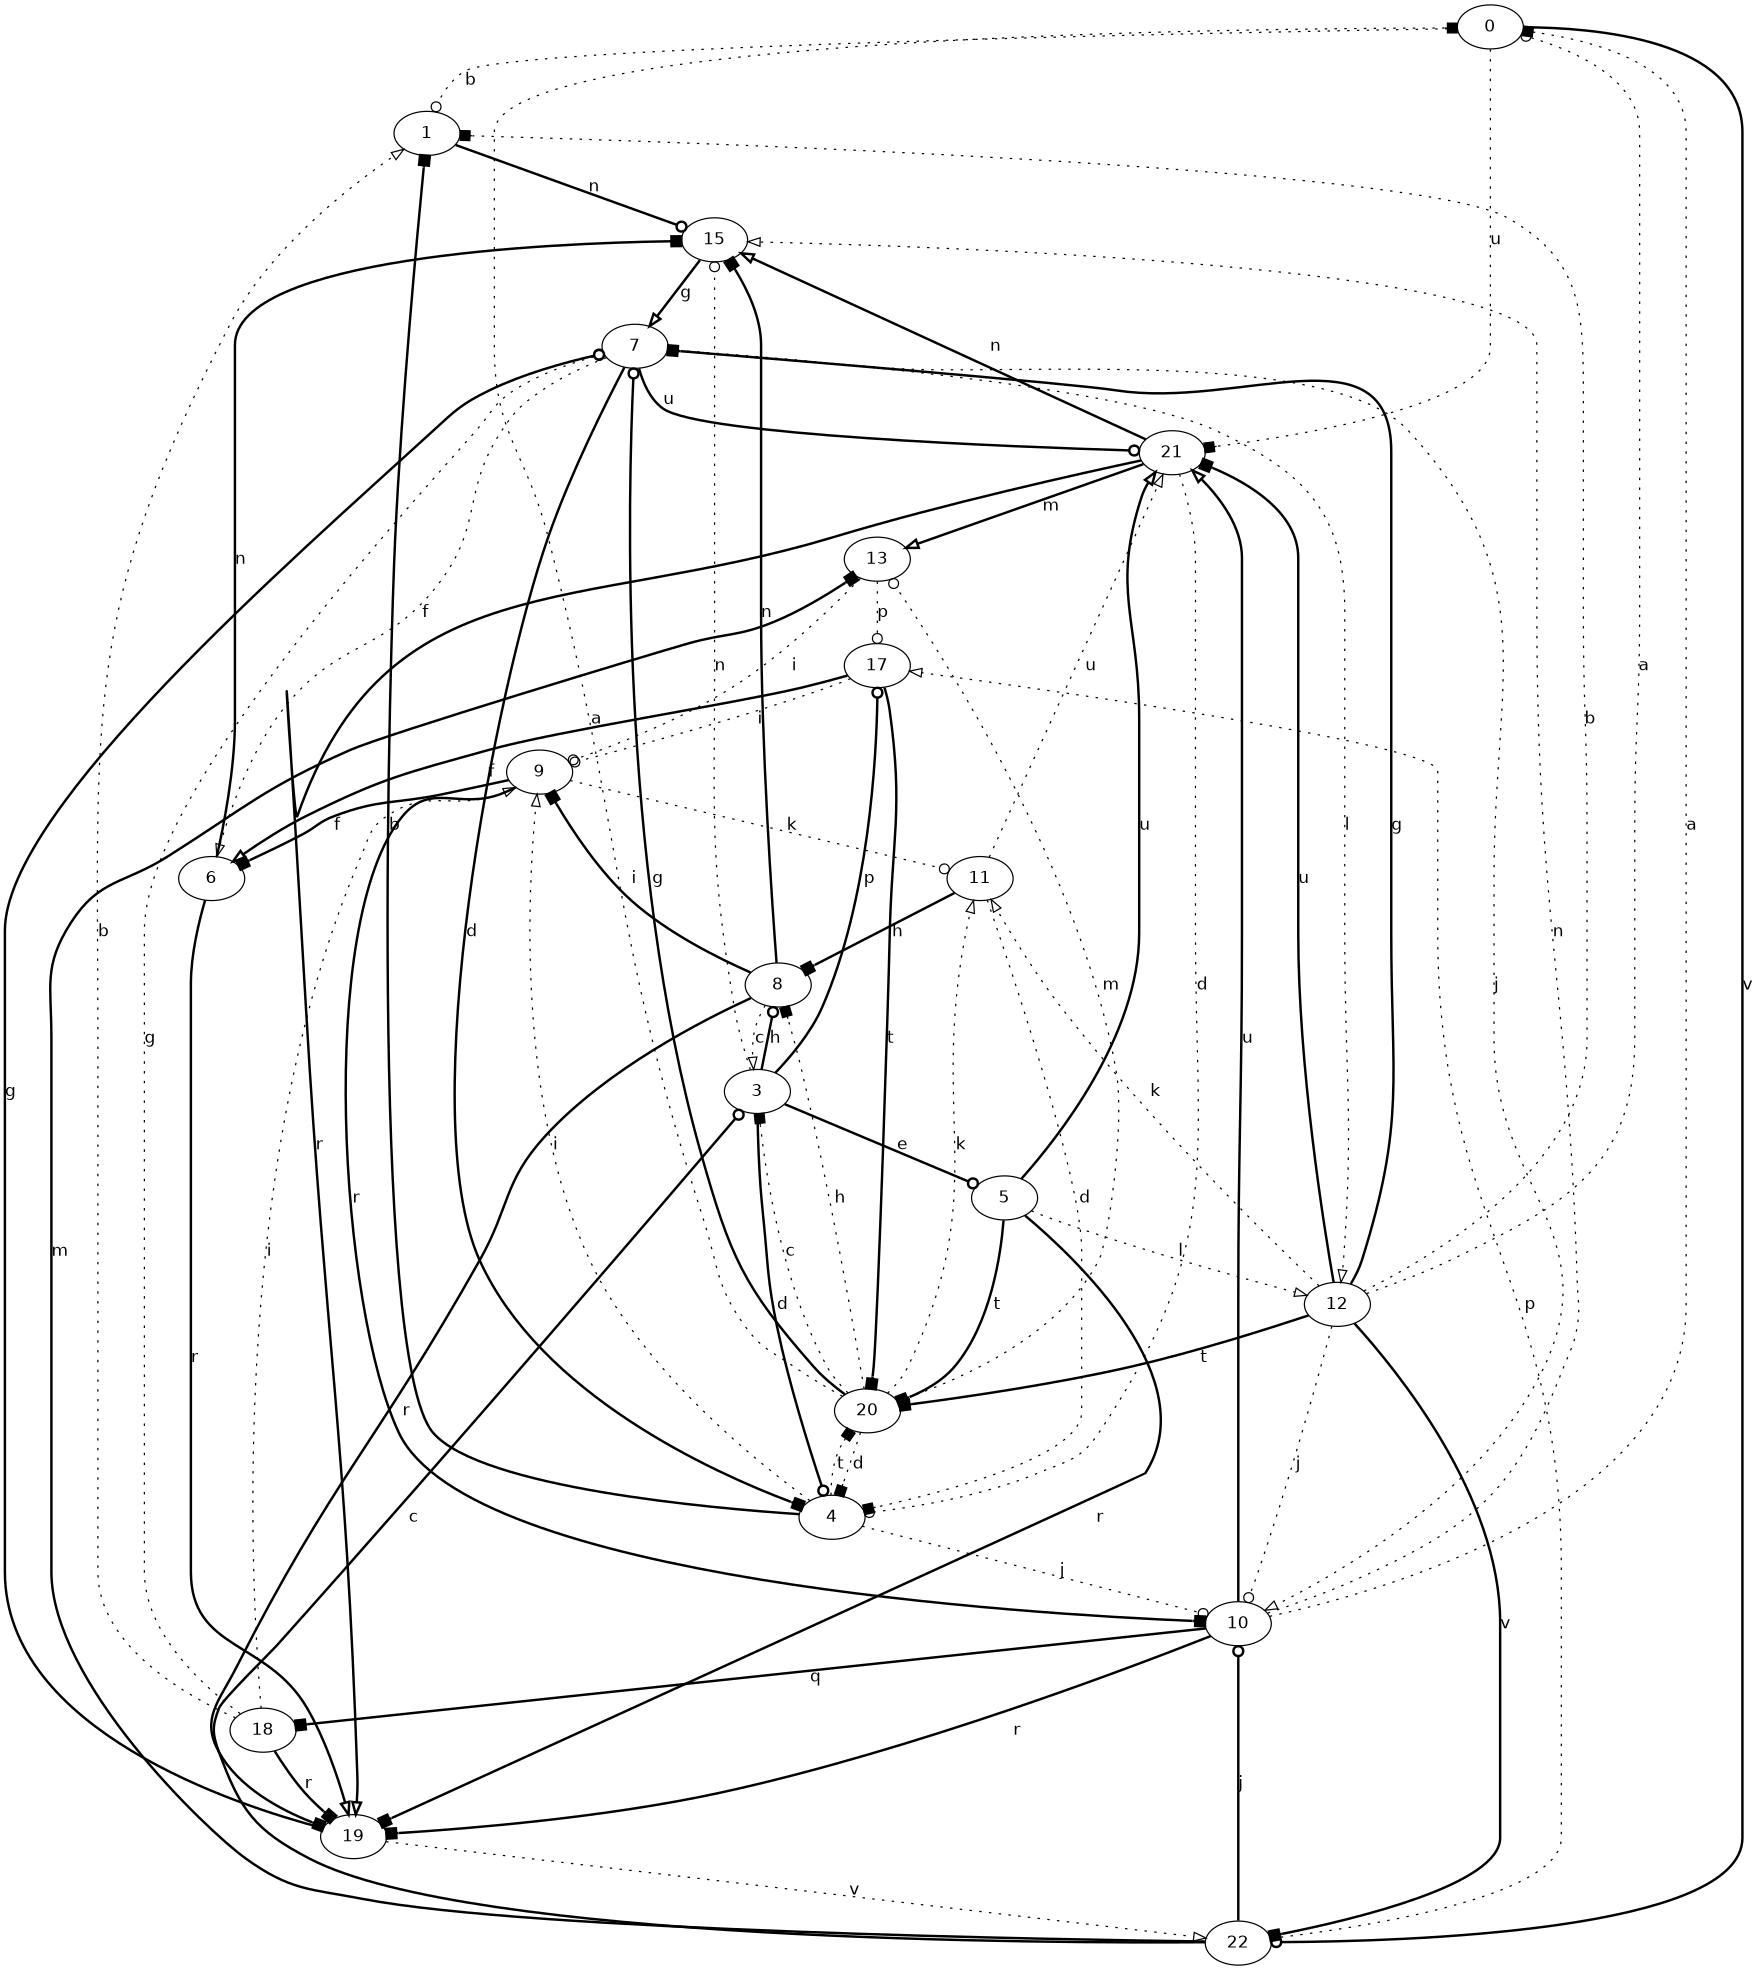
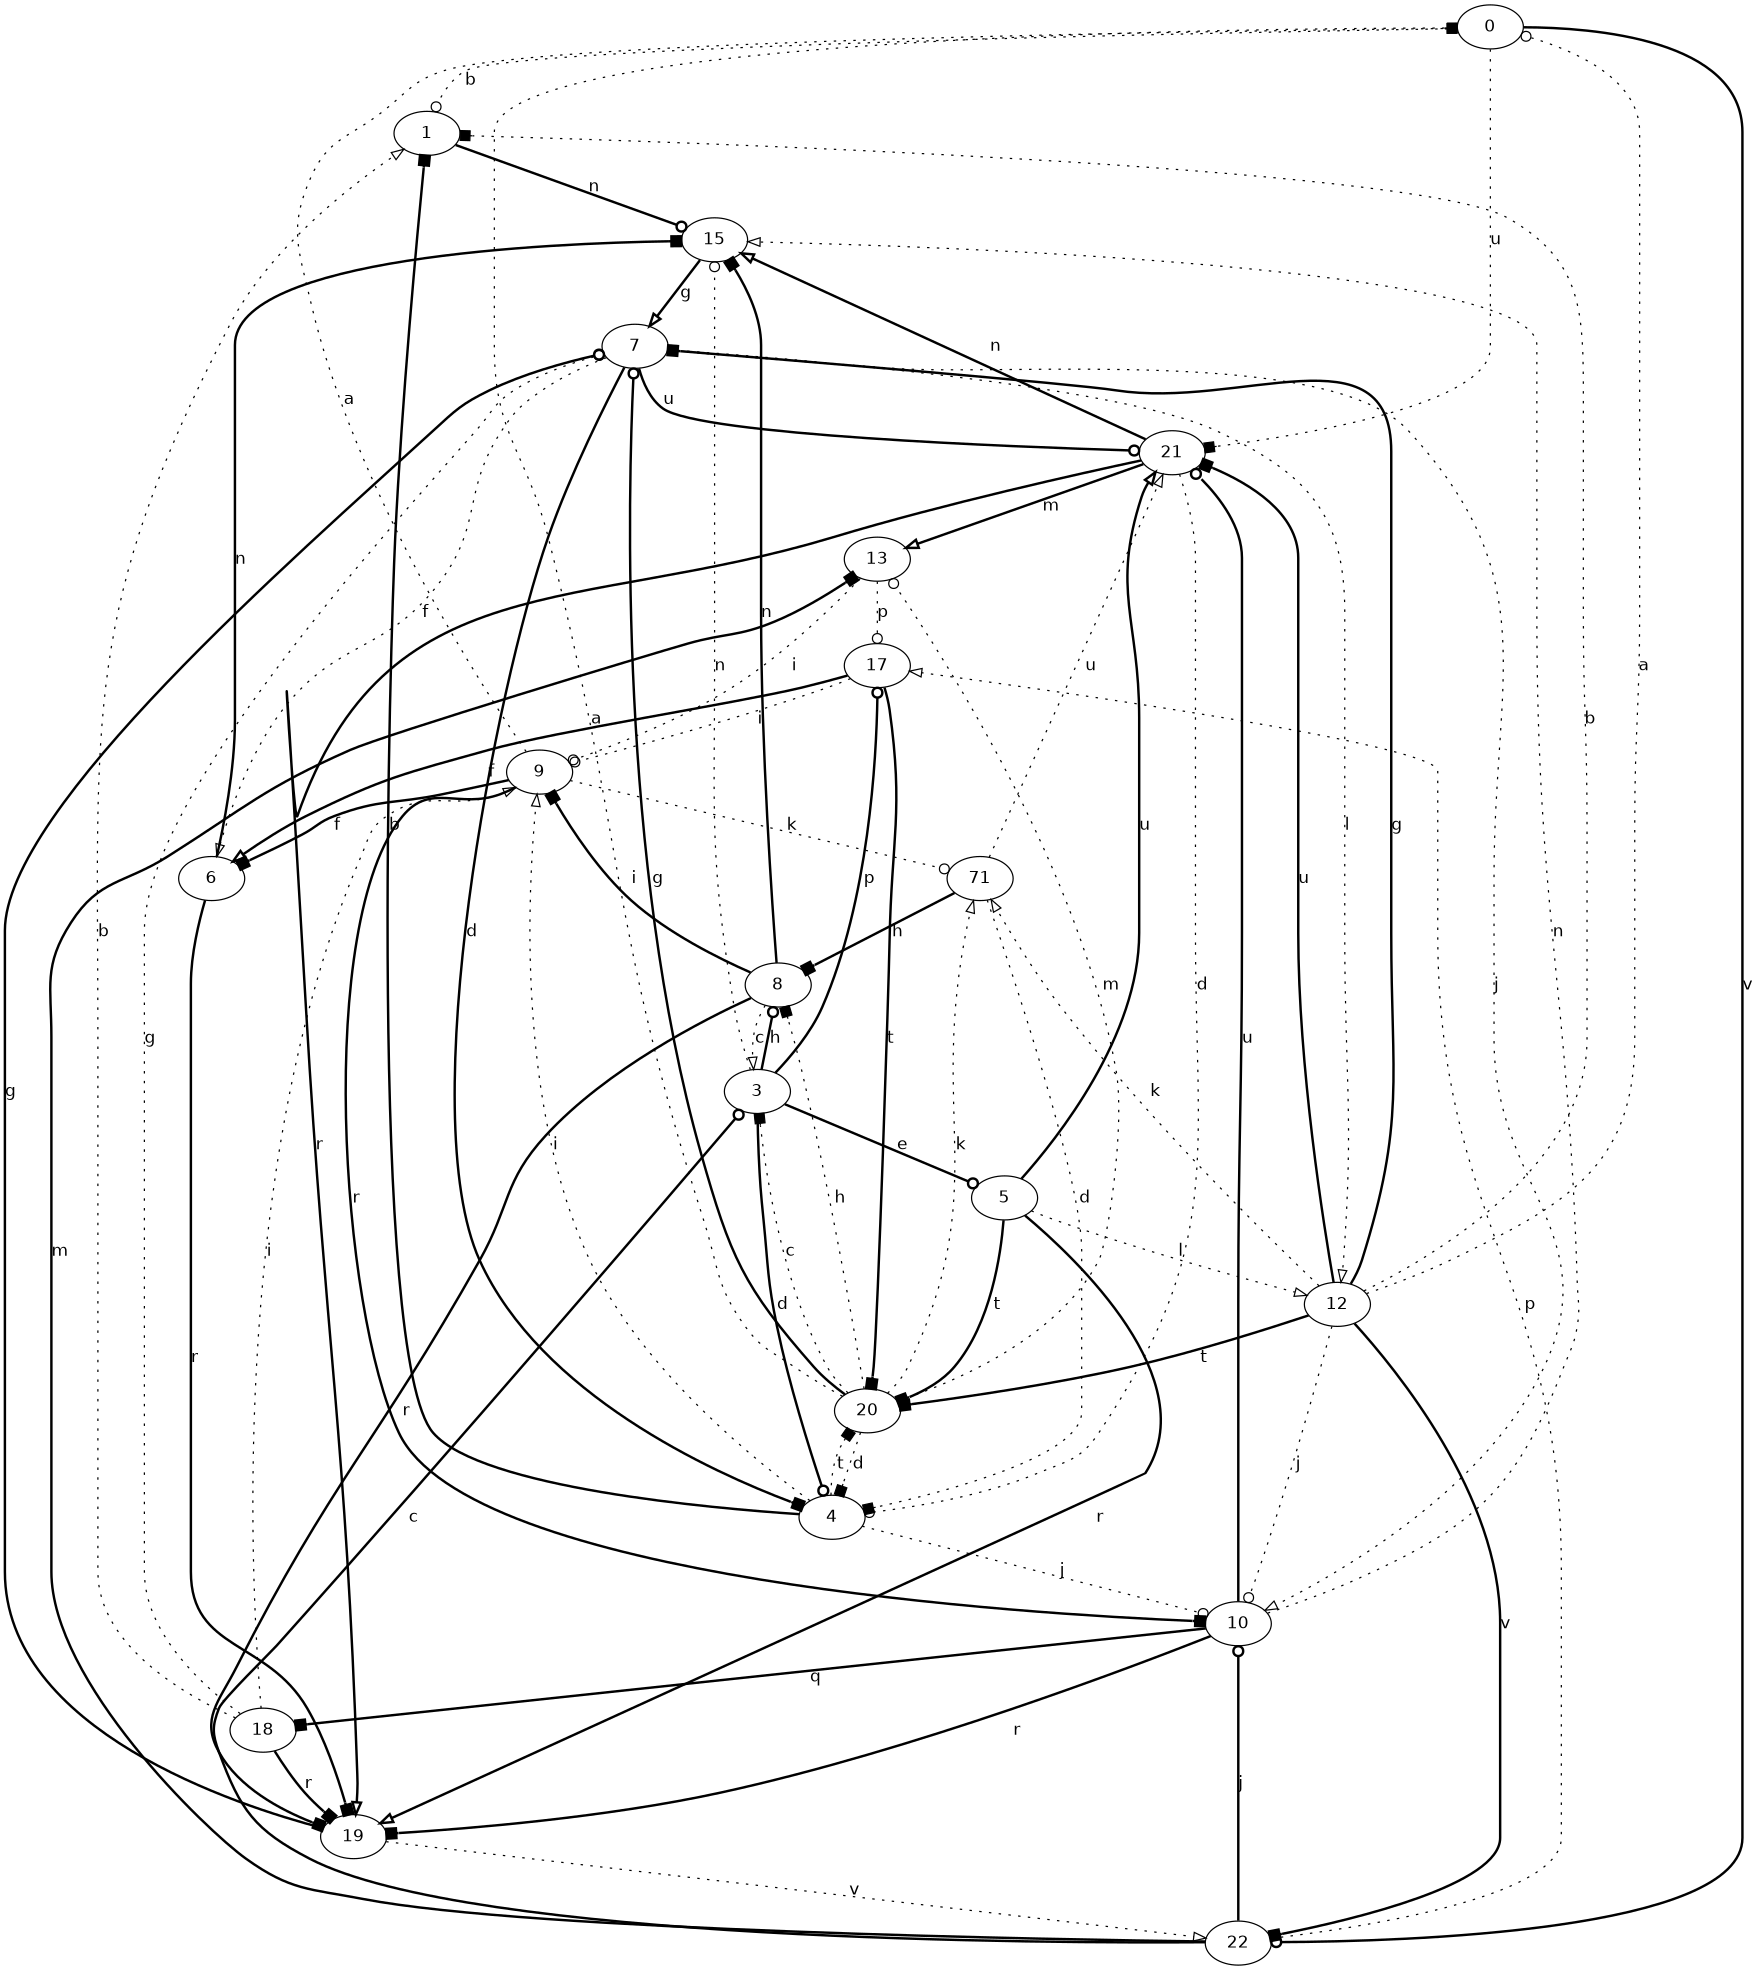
(980, 879) -> (980, 879)
(1686, 899) -> (453, 69)
(1241, 1034) -> (1241, 1034)
(191, 1380) -> (191, 1380)
(909, 1582) -> (909, 1582)
